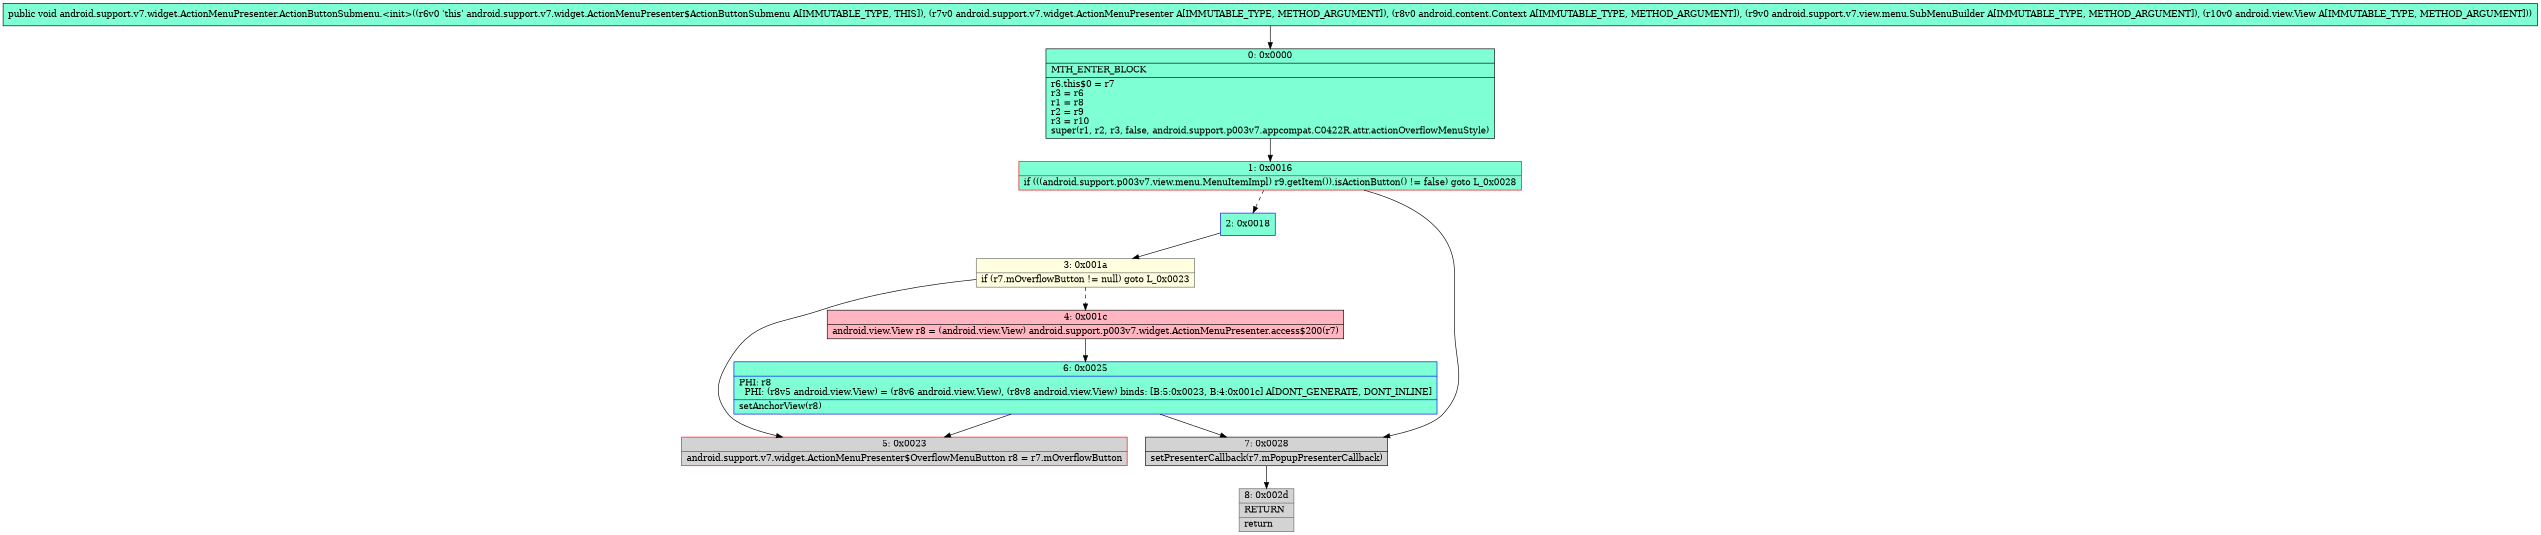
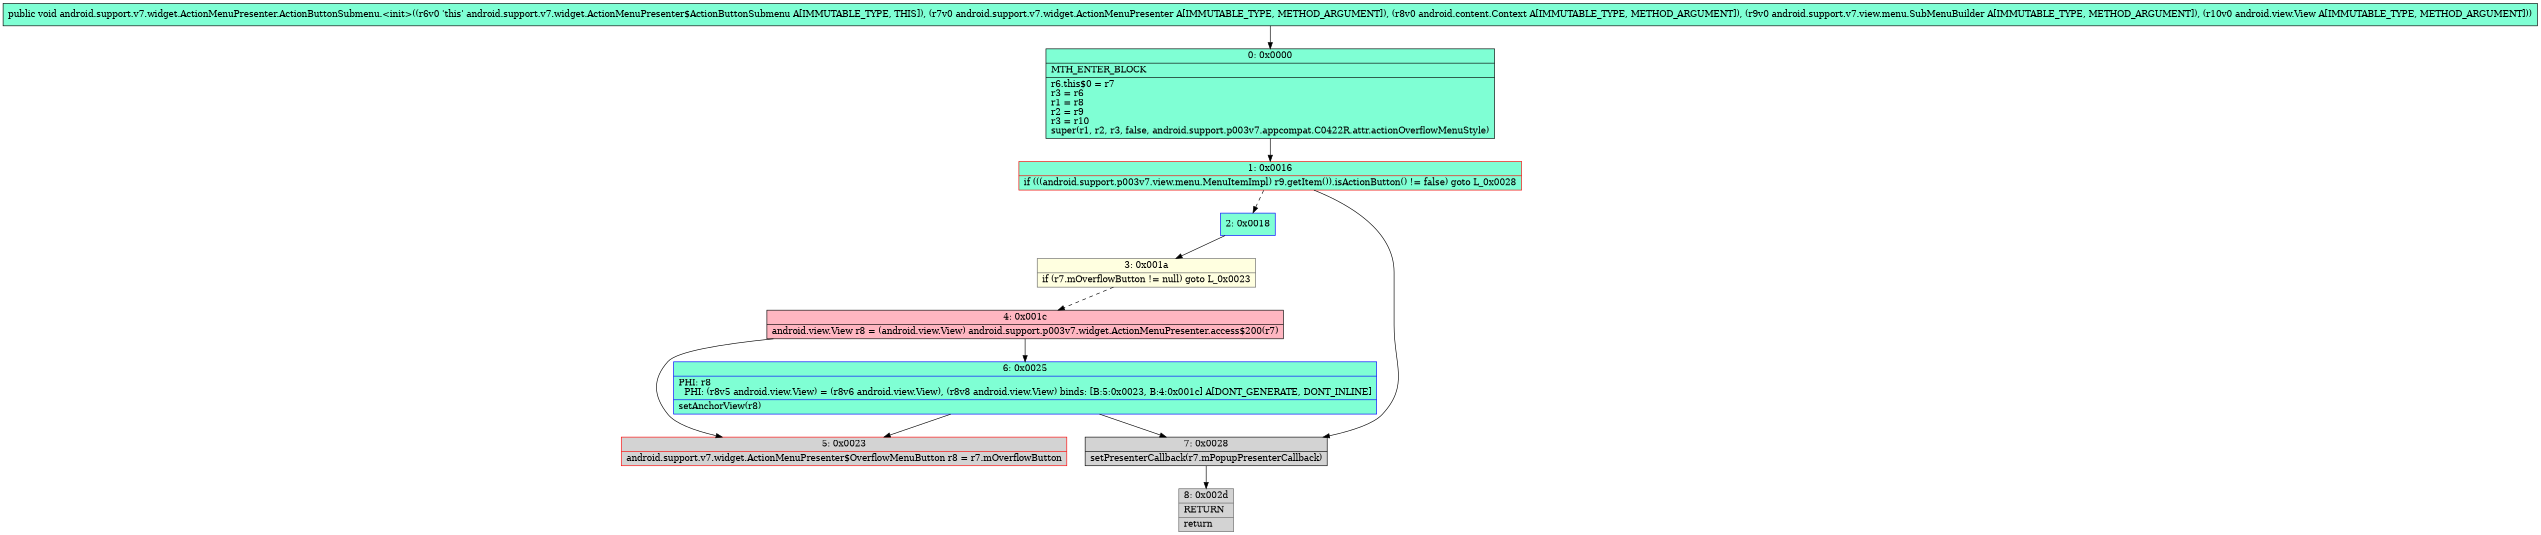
(791, 319) -> (667, 363)
